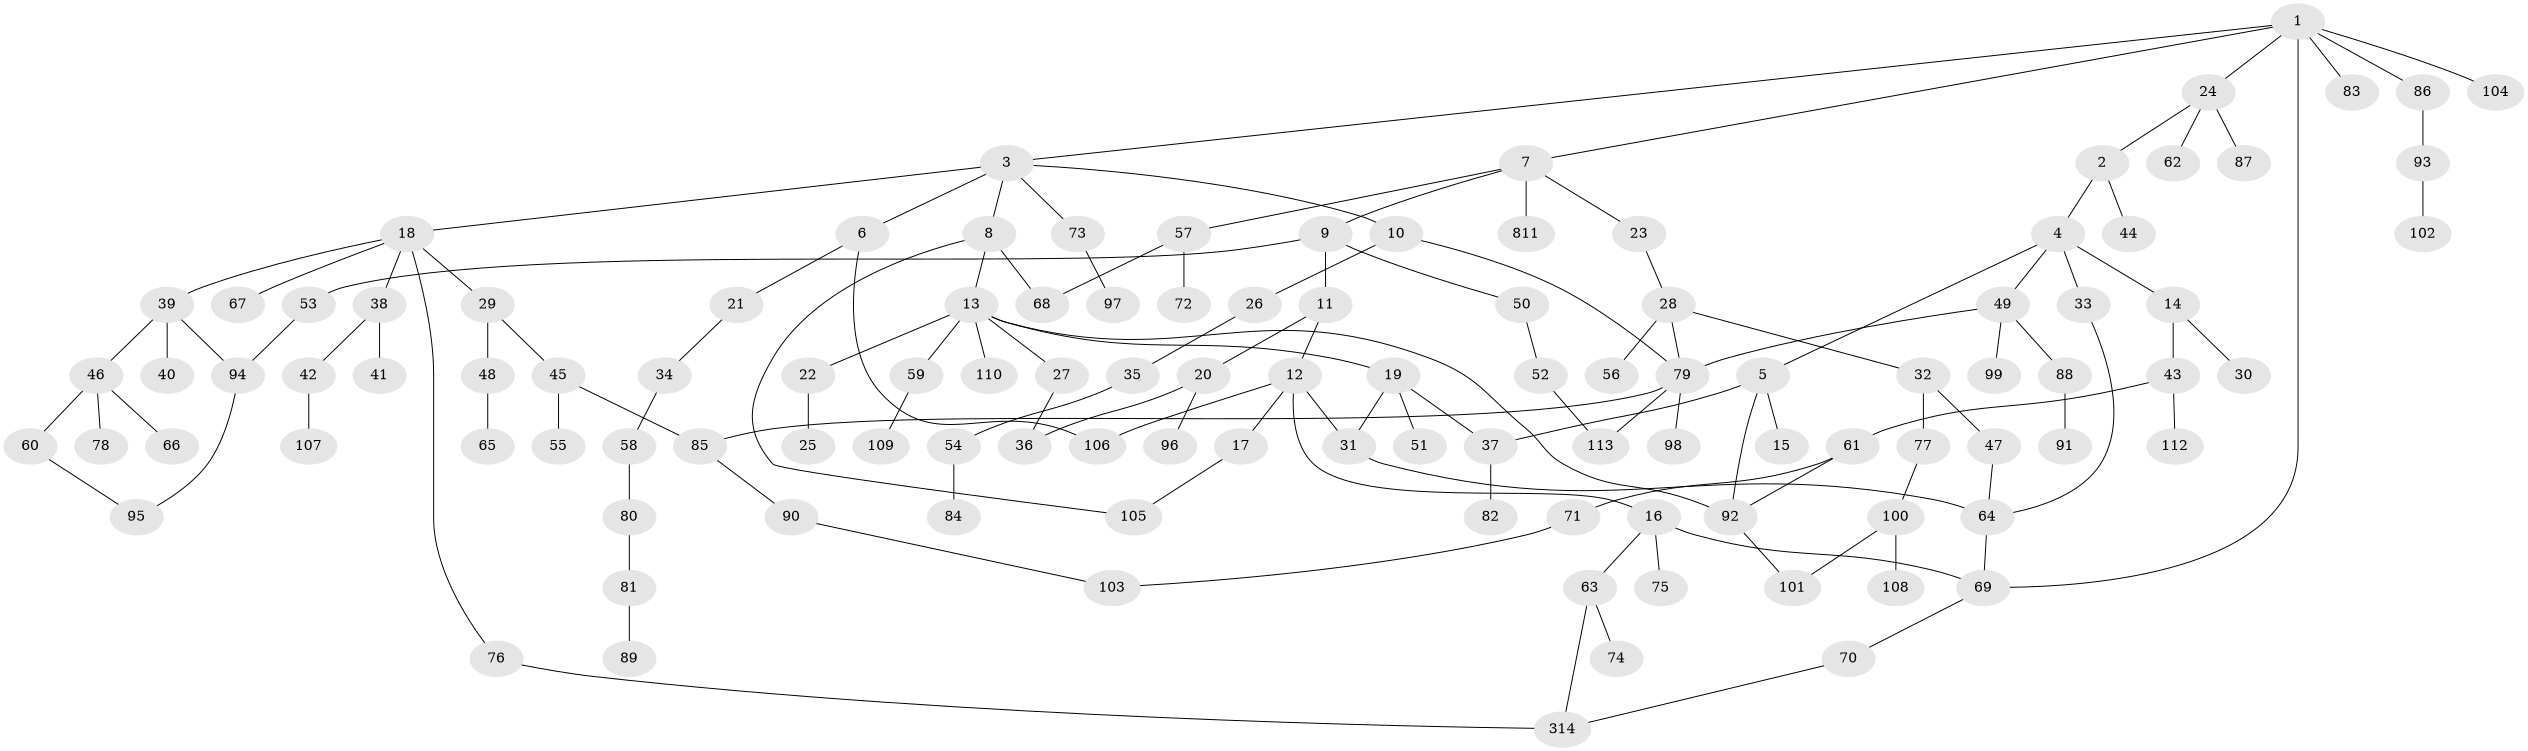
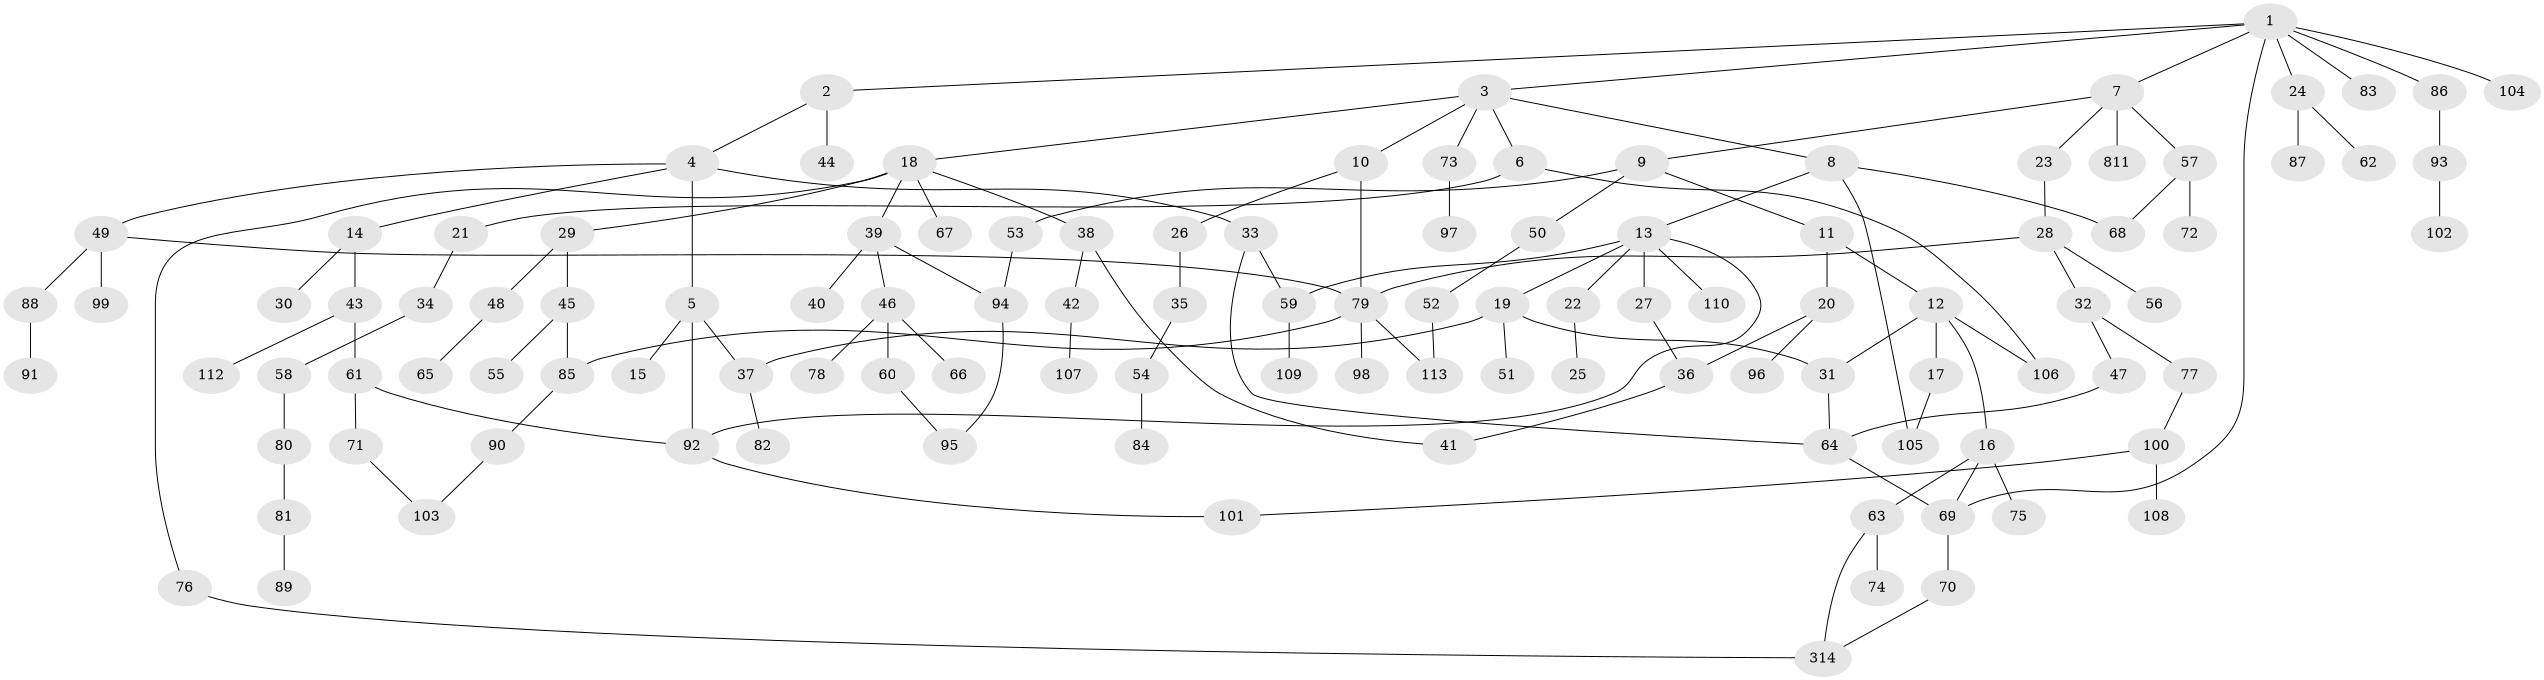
(2155, 128) -> (1549, 57)
none -> (1270, 269)
none -> (1570, 416)
